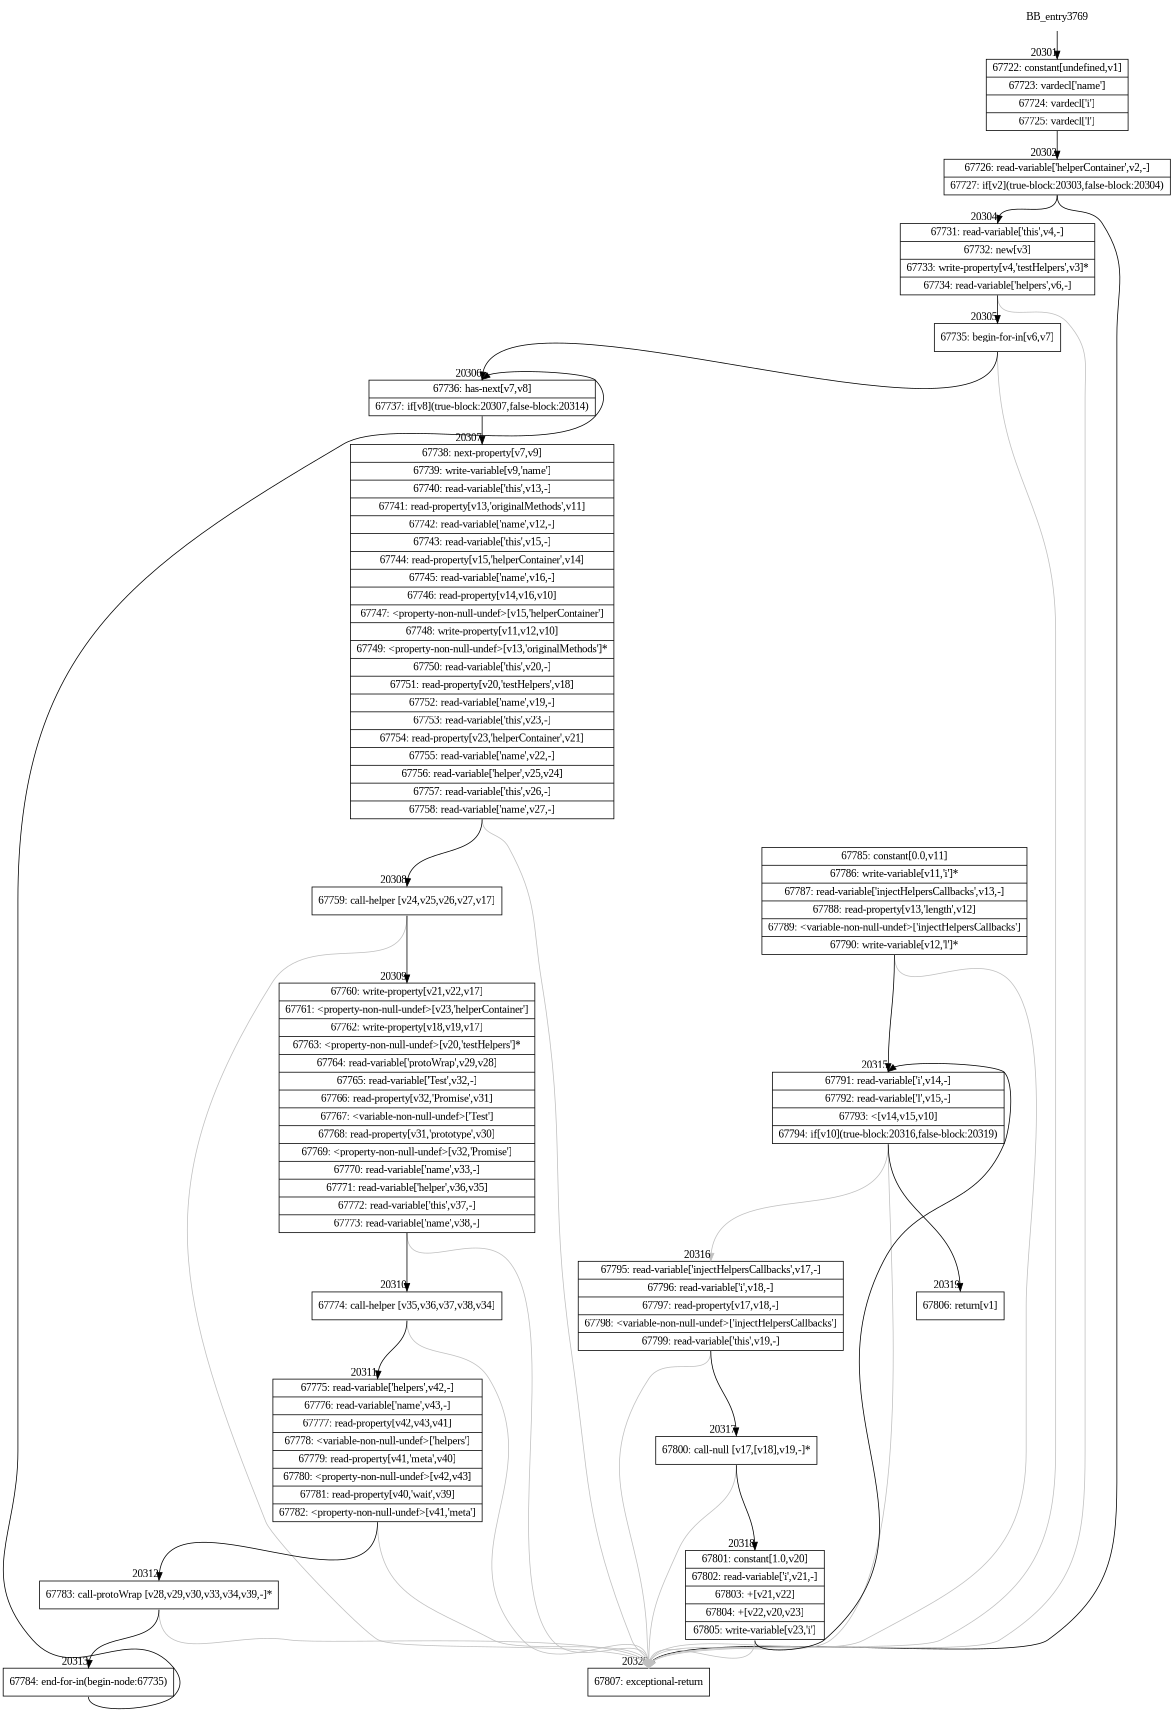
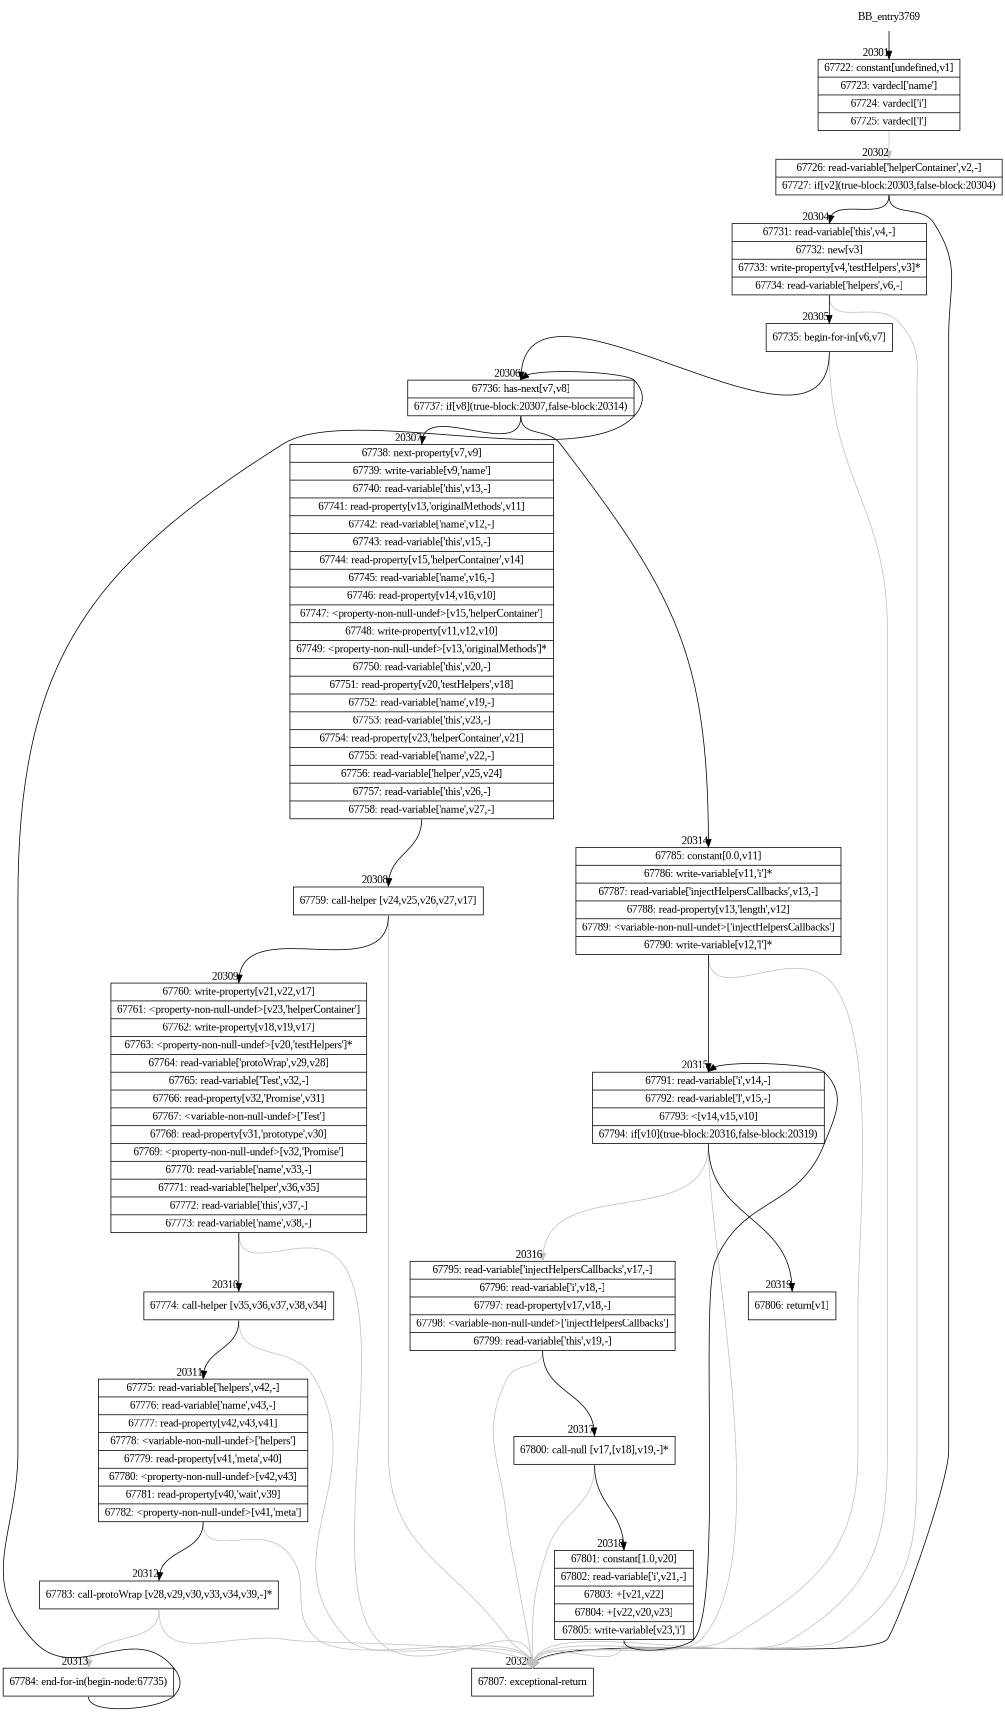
(1057, 141) -> (889, 141)
none -> (665, 603)
(560, 1237) -> none
(128, 1638) -> (128, 1638)
